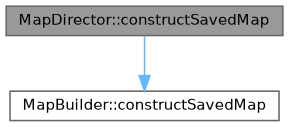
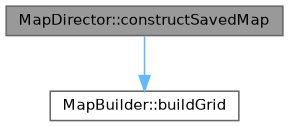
(145, 106) -> (145, 106)
